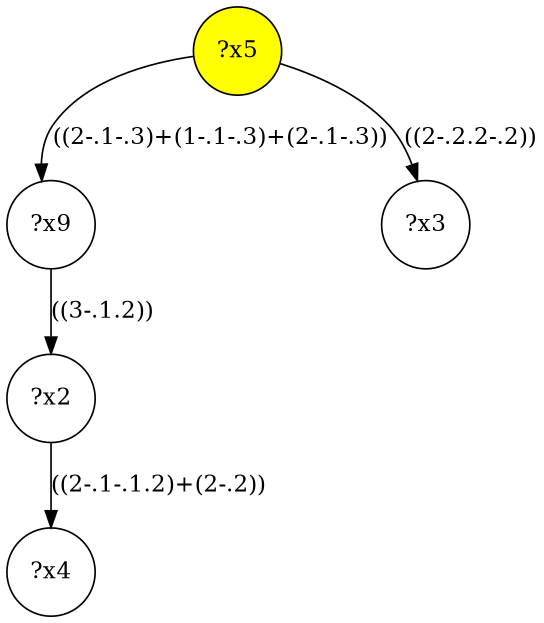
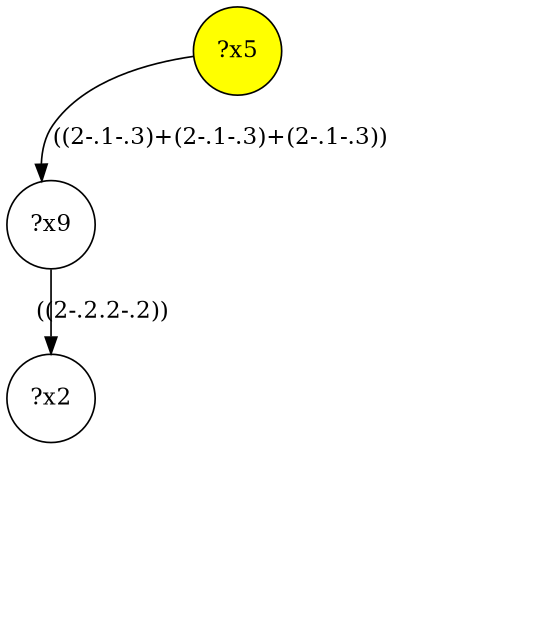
(221, 138) -> (221, 138)
(426, 225) -> none
(103, 312) -> (103, 312)
(51, 572) -> none
